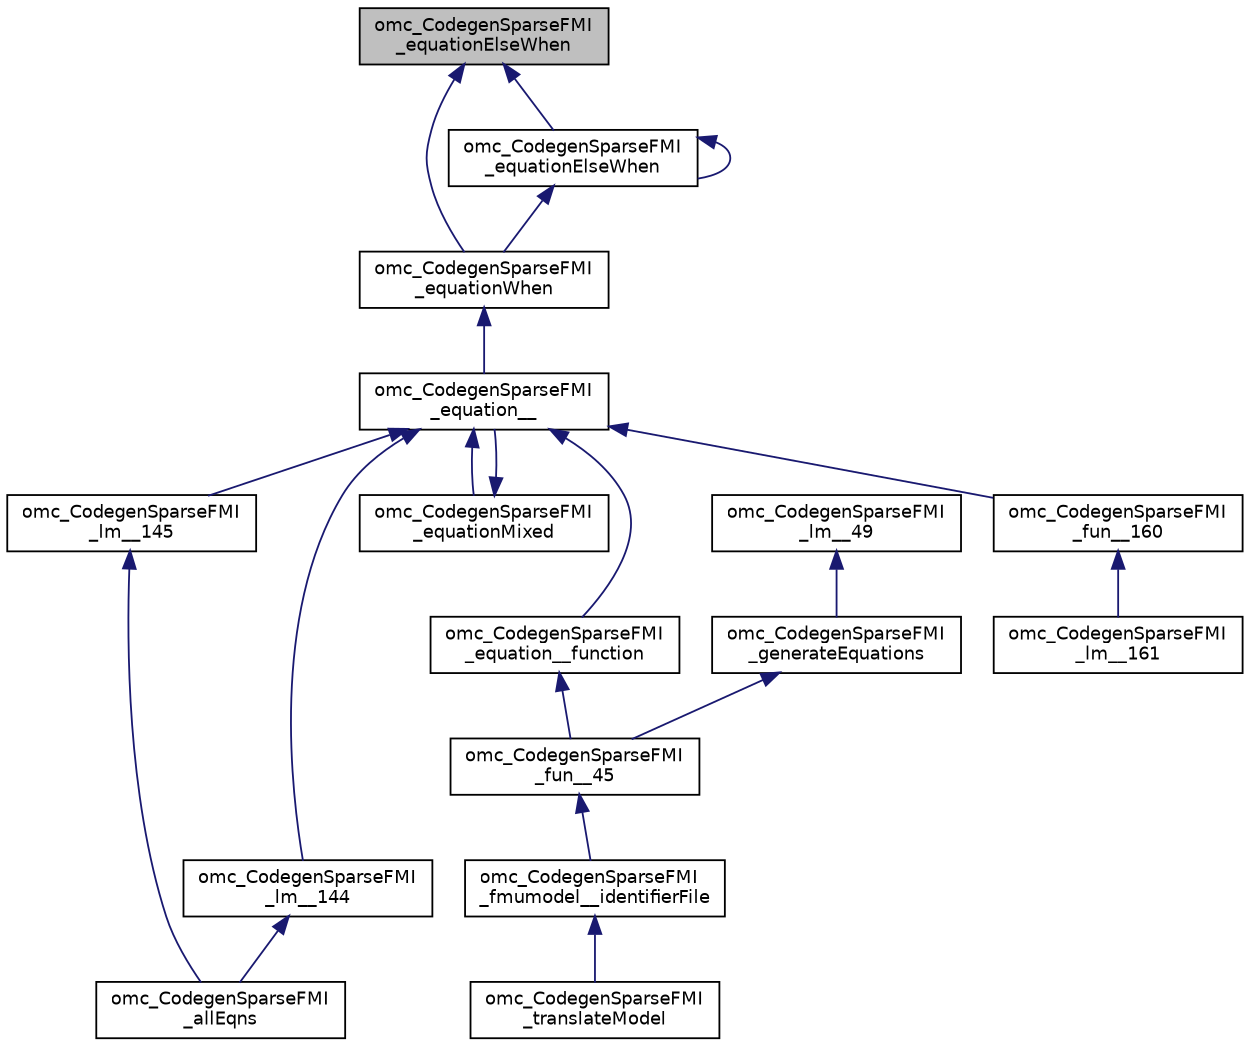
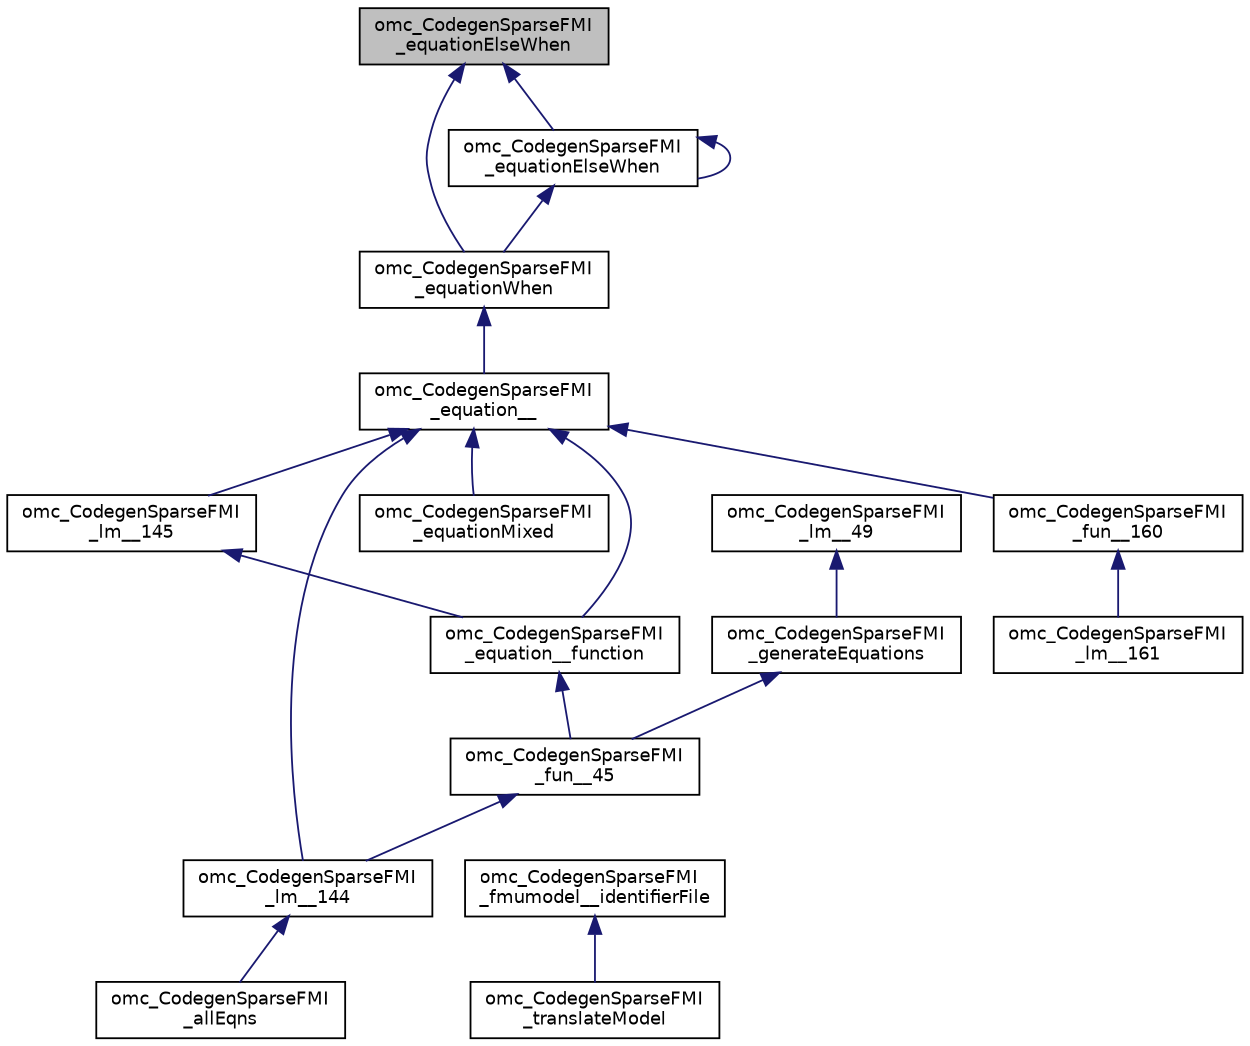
(496, 453) -> none
(138, 781) -> (352, 586)
(587, 837) -> (433, 831)
